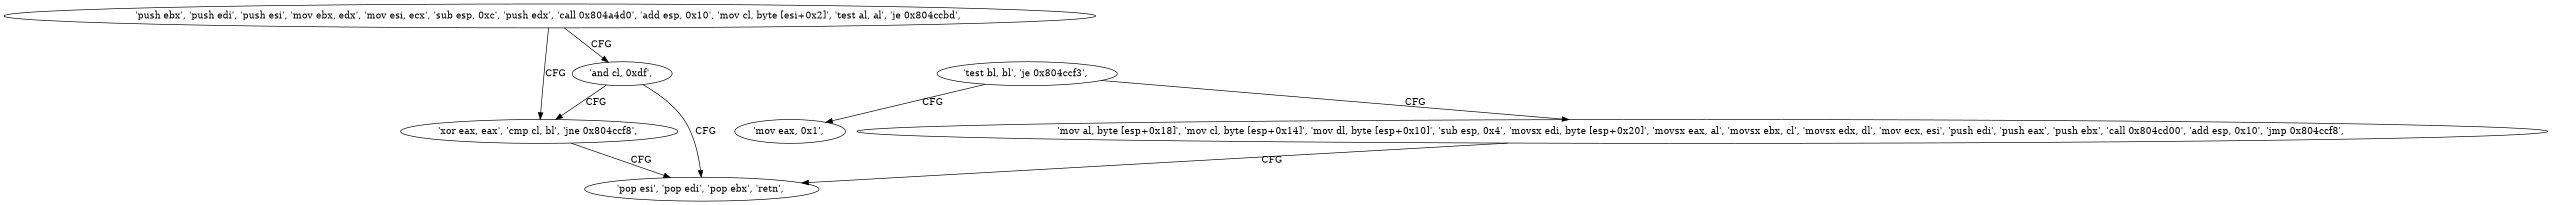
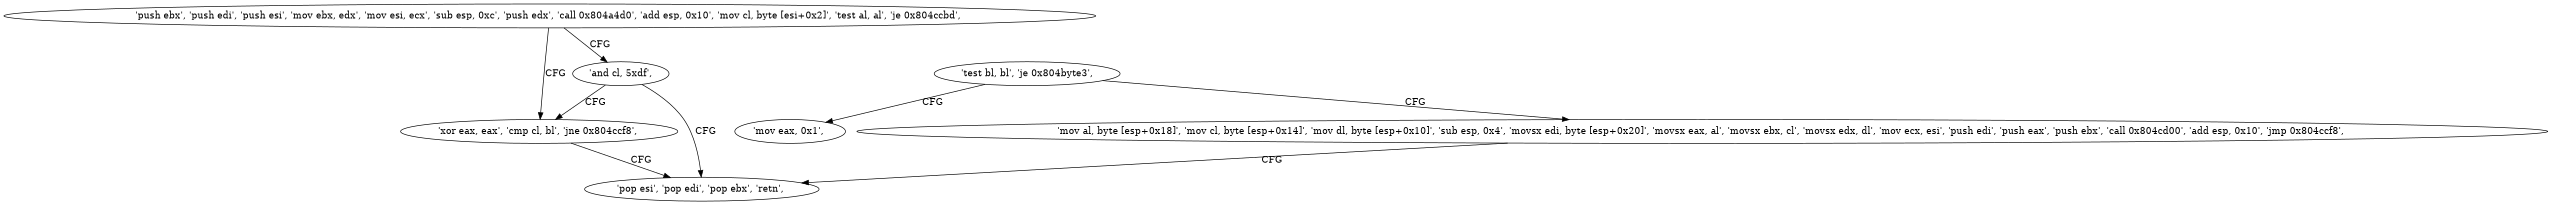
(622, 74) -> (621, 74)
(1027, 74) -> (1027, 74)
